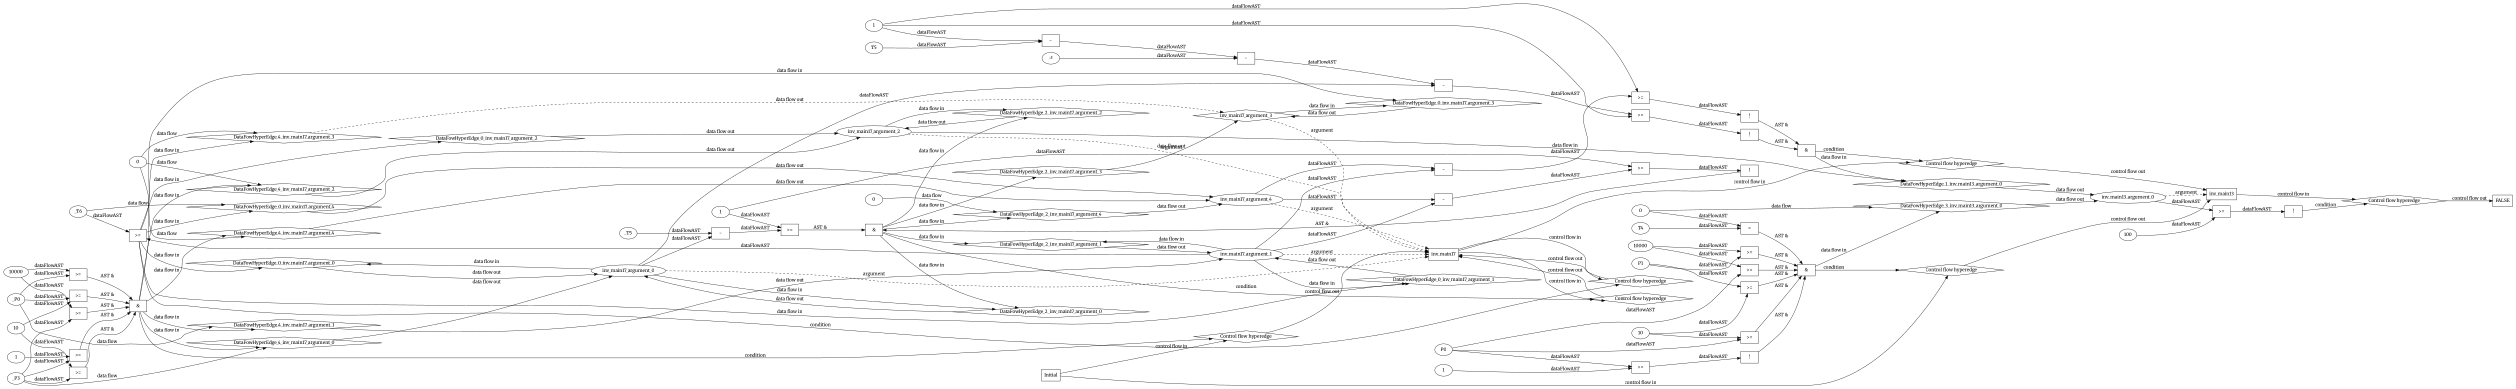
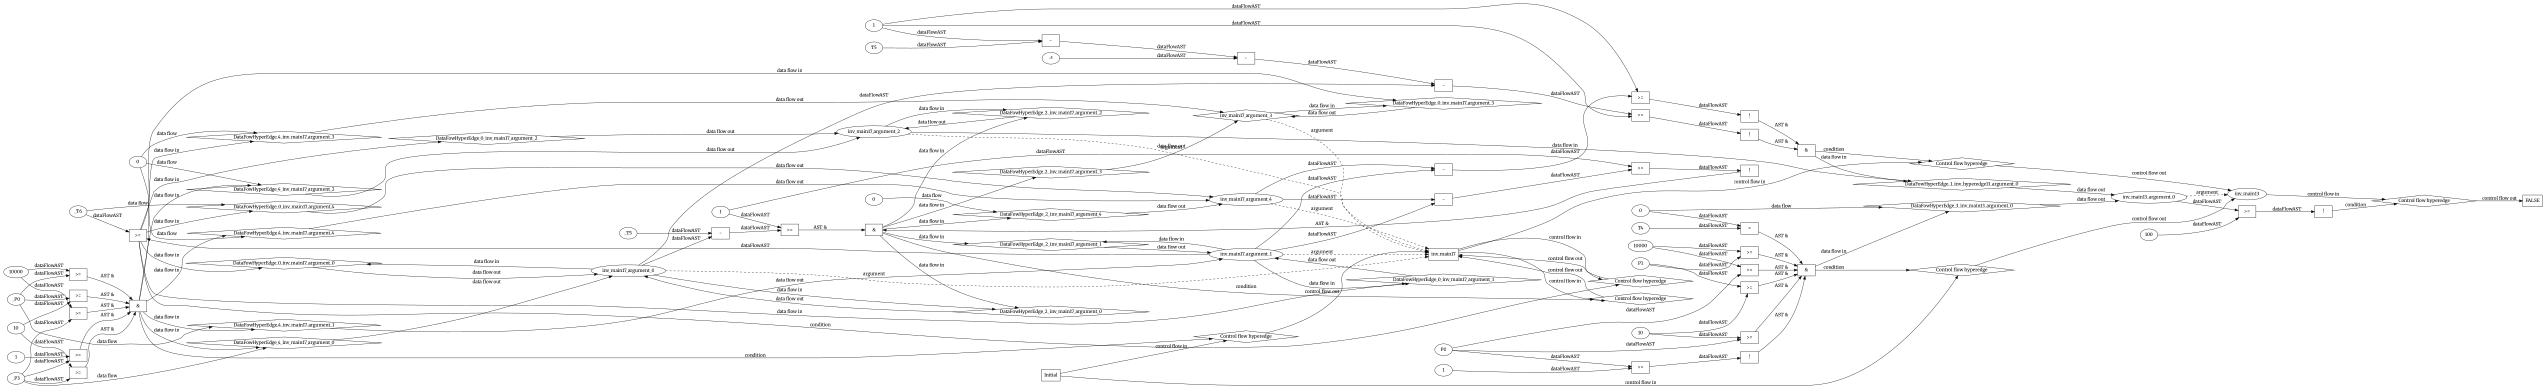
(764, 102) -> (764, 102)
(1951, 184) -> (1962, 184)
(2222, 194) -> (2247, 194)
